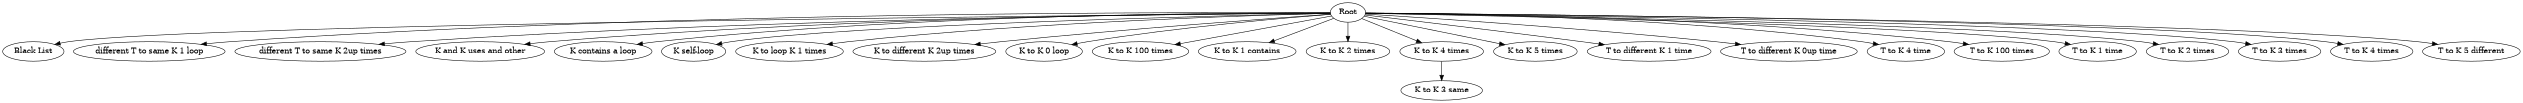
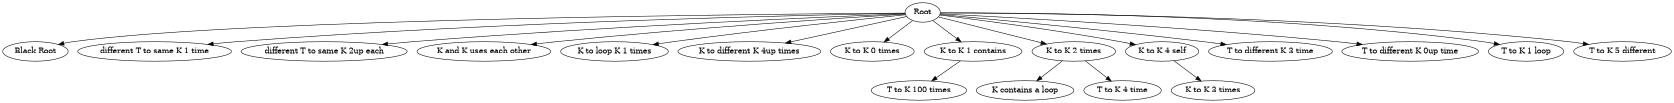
(1709, 26) -> (1096, 69)
(814, 29) -> (1052, 69)
(1814, 30) -> (948, 69)
(33, 51) -> (35, 51)
(149, 51) -> (155, 51)
(320, 51) -> (324, 51)
(480, 51) -> (484, 51)
(694, 51) -> none
(924, 51) -> (749, 51)
(1044, 51) -> (872, 51)
(1140, 51) -> none
(1442, 51) -> (1162, 51)
(1535, 51) -> none
(1649, 51) -> (1270, 51)
(2098, 51) -> (1526, 51)
(2188, 51) -> none
(2280, 51) -> none
(2372, 51) -> none
(1442, 90) -> (1213, 90)
